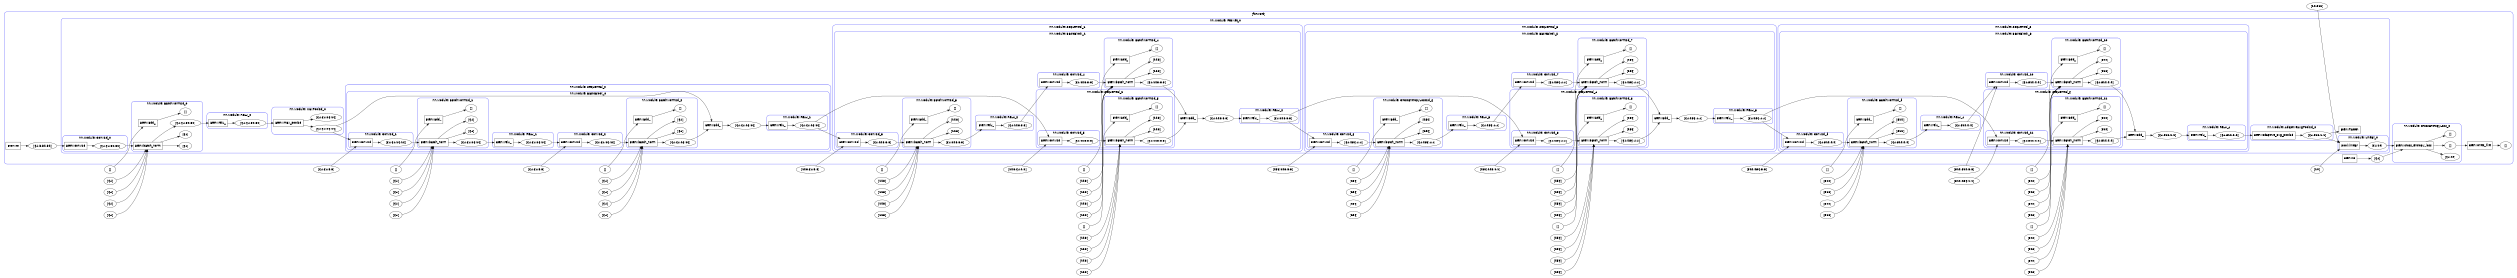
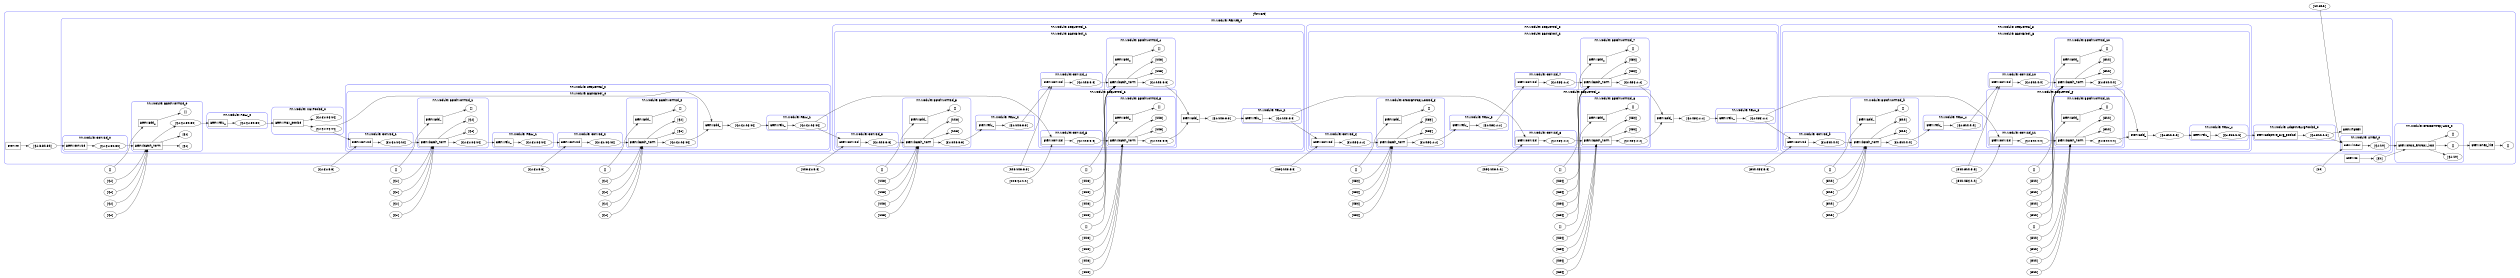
(2350, 146) -> (2352, 146)
none -> (1019, 170)
